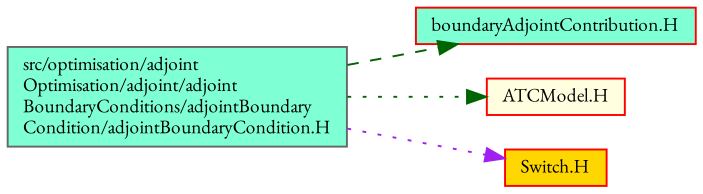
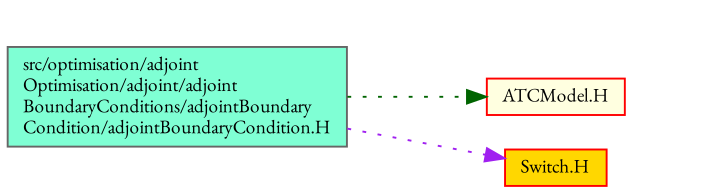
(556, 26) -> none
